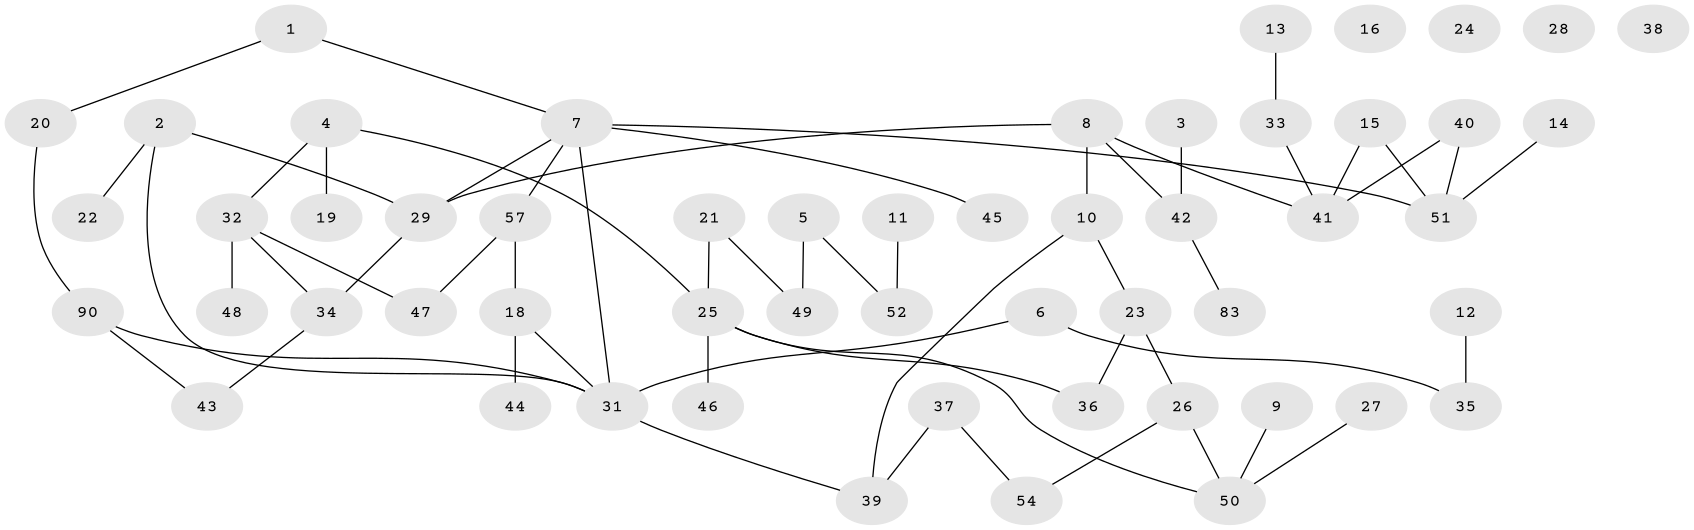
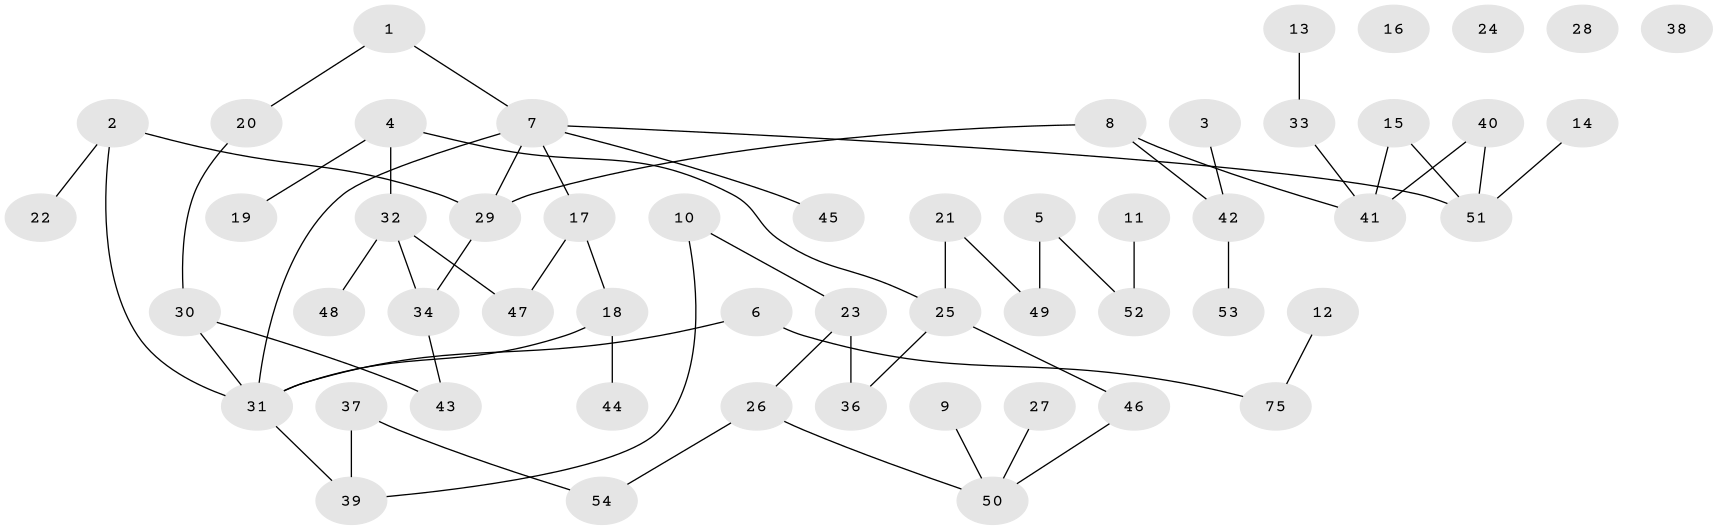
(1087, 171) -> none
(515, 218) -> (580, 218)
(88, 312) -> (185, 312)
(1230, 312) -> (1229, 312)
(990, 382) -> (1063, 454)
(1466, 406) -> (1276, 406)
